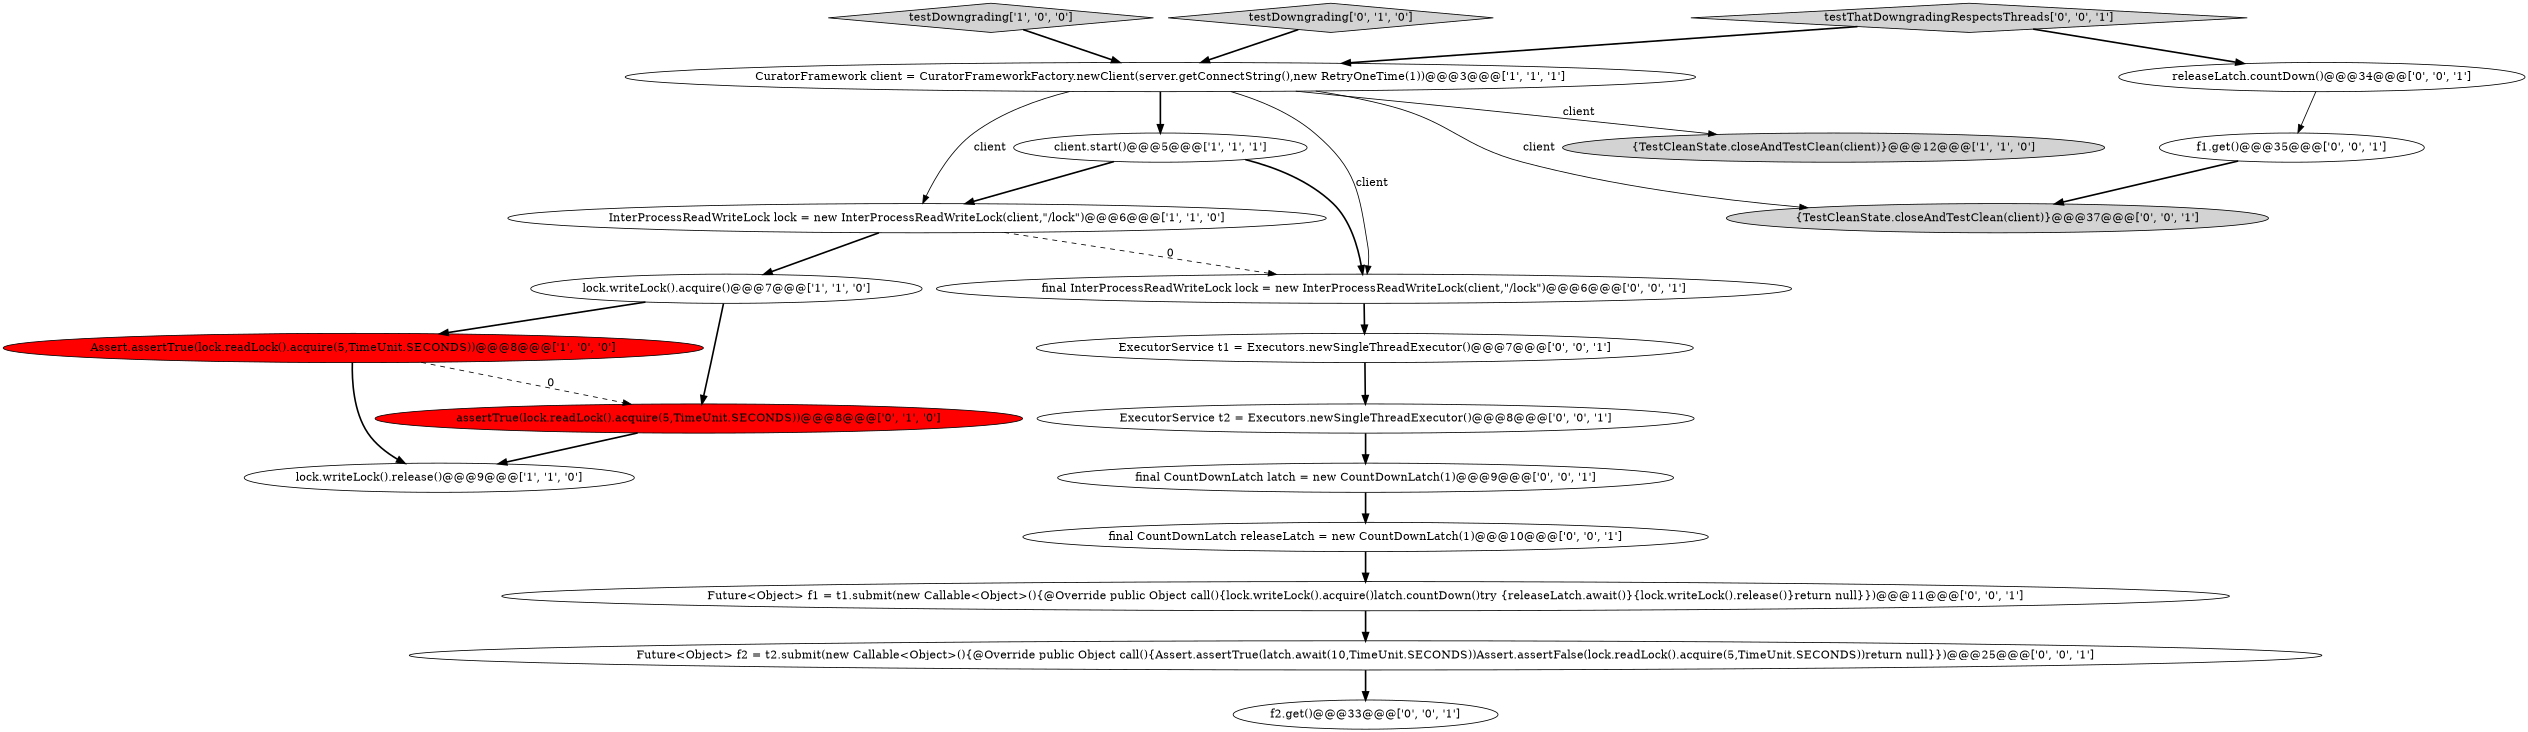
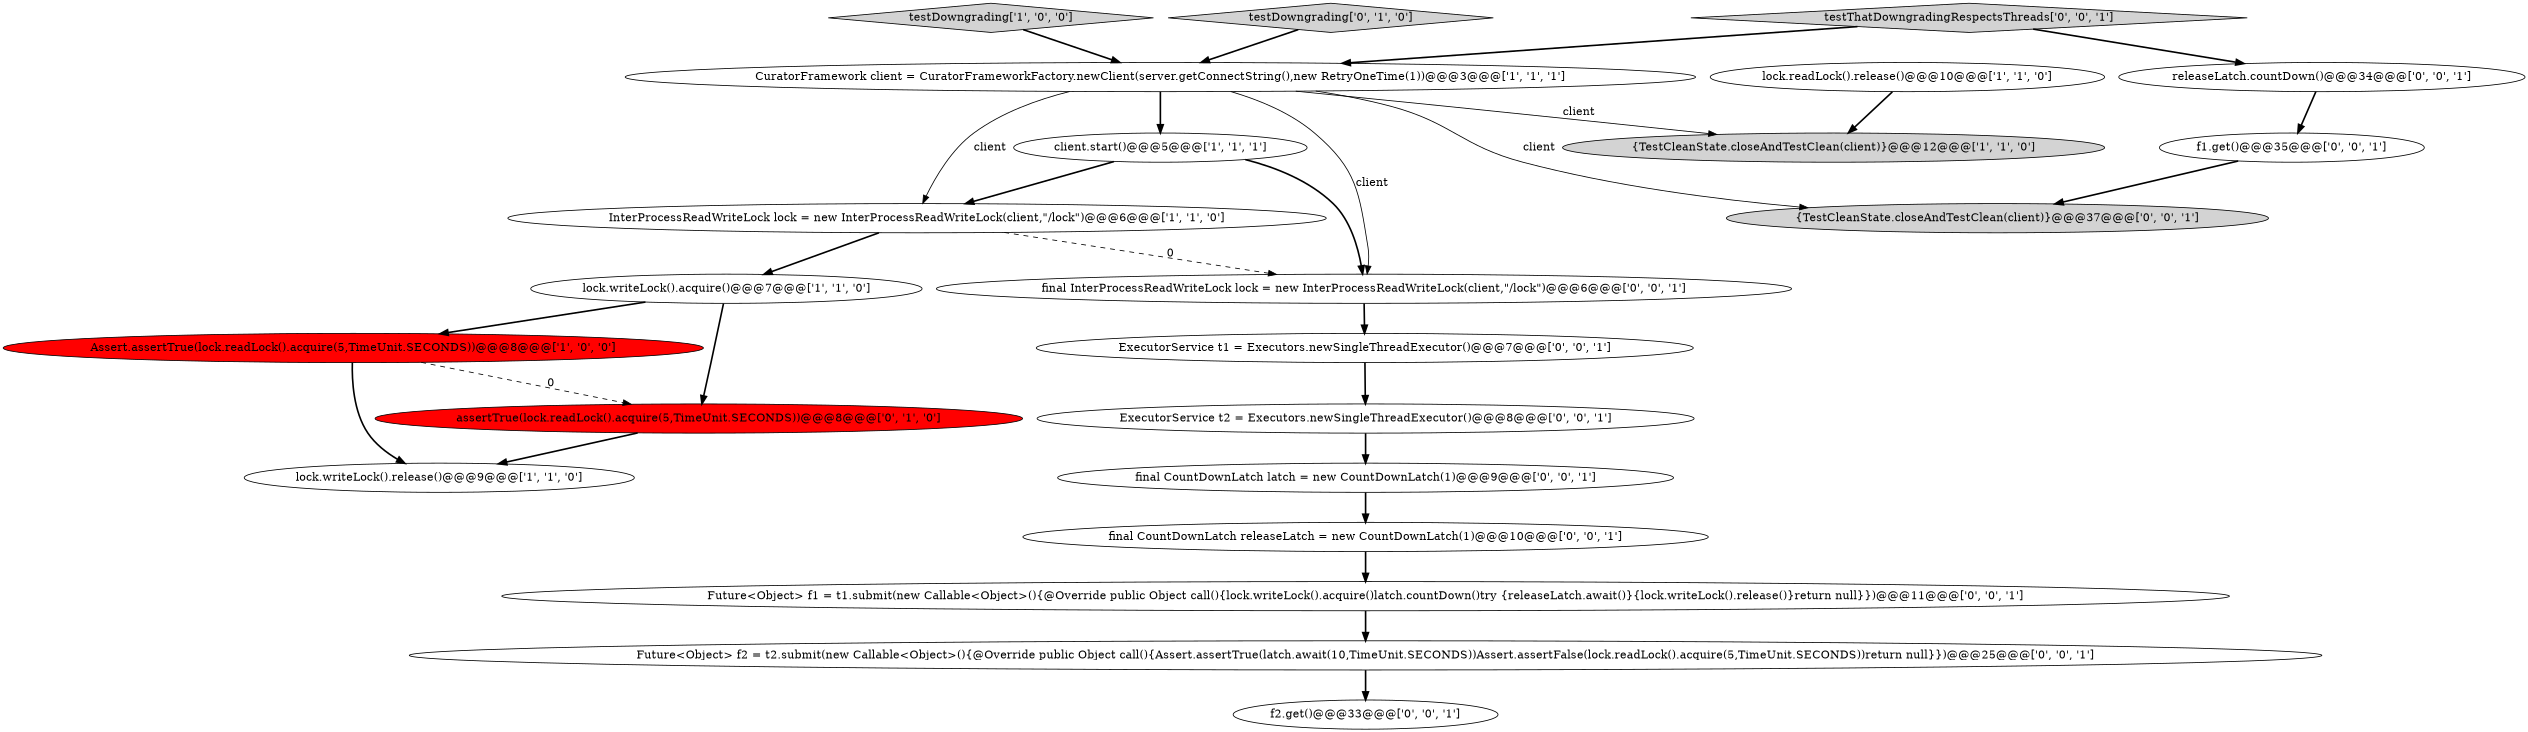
none -> (1907, 77)
(2308, 109) -> (2308, 109)
